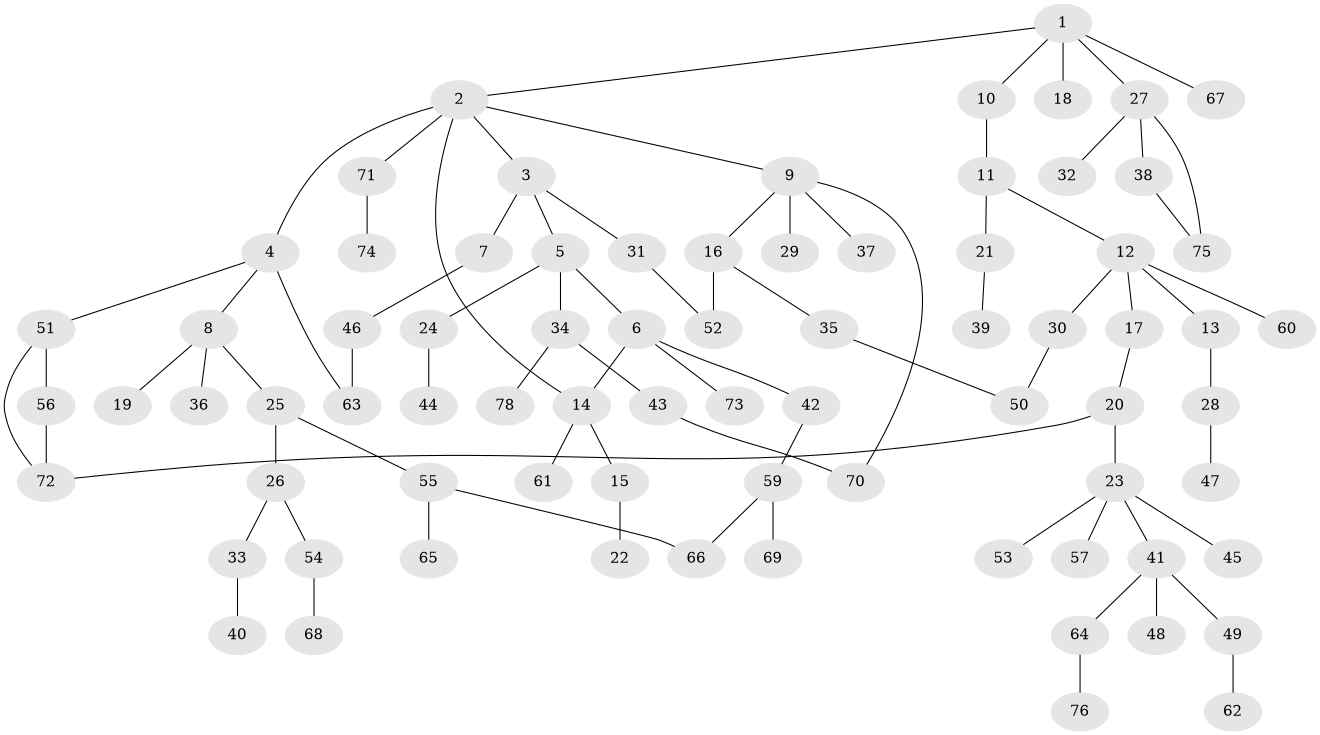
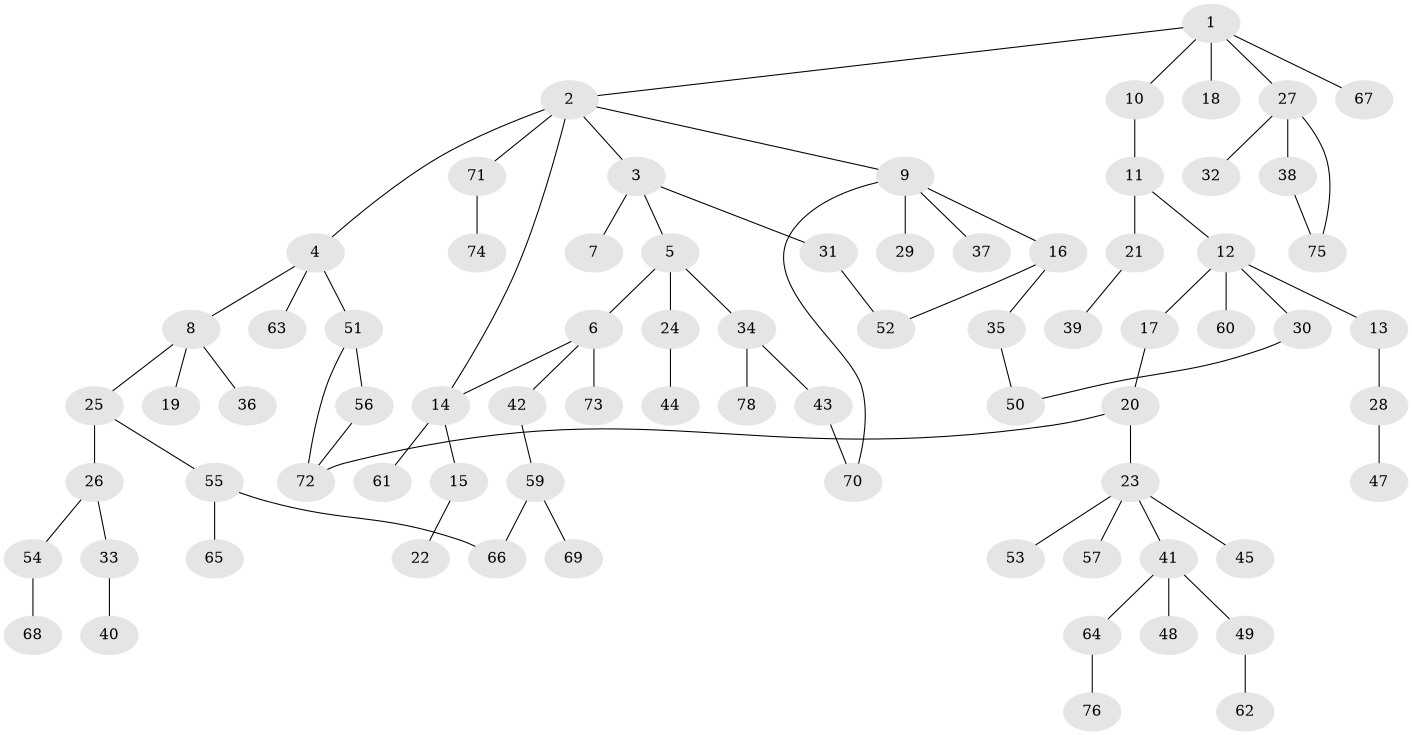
(352, 329) -> none
